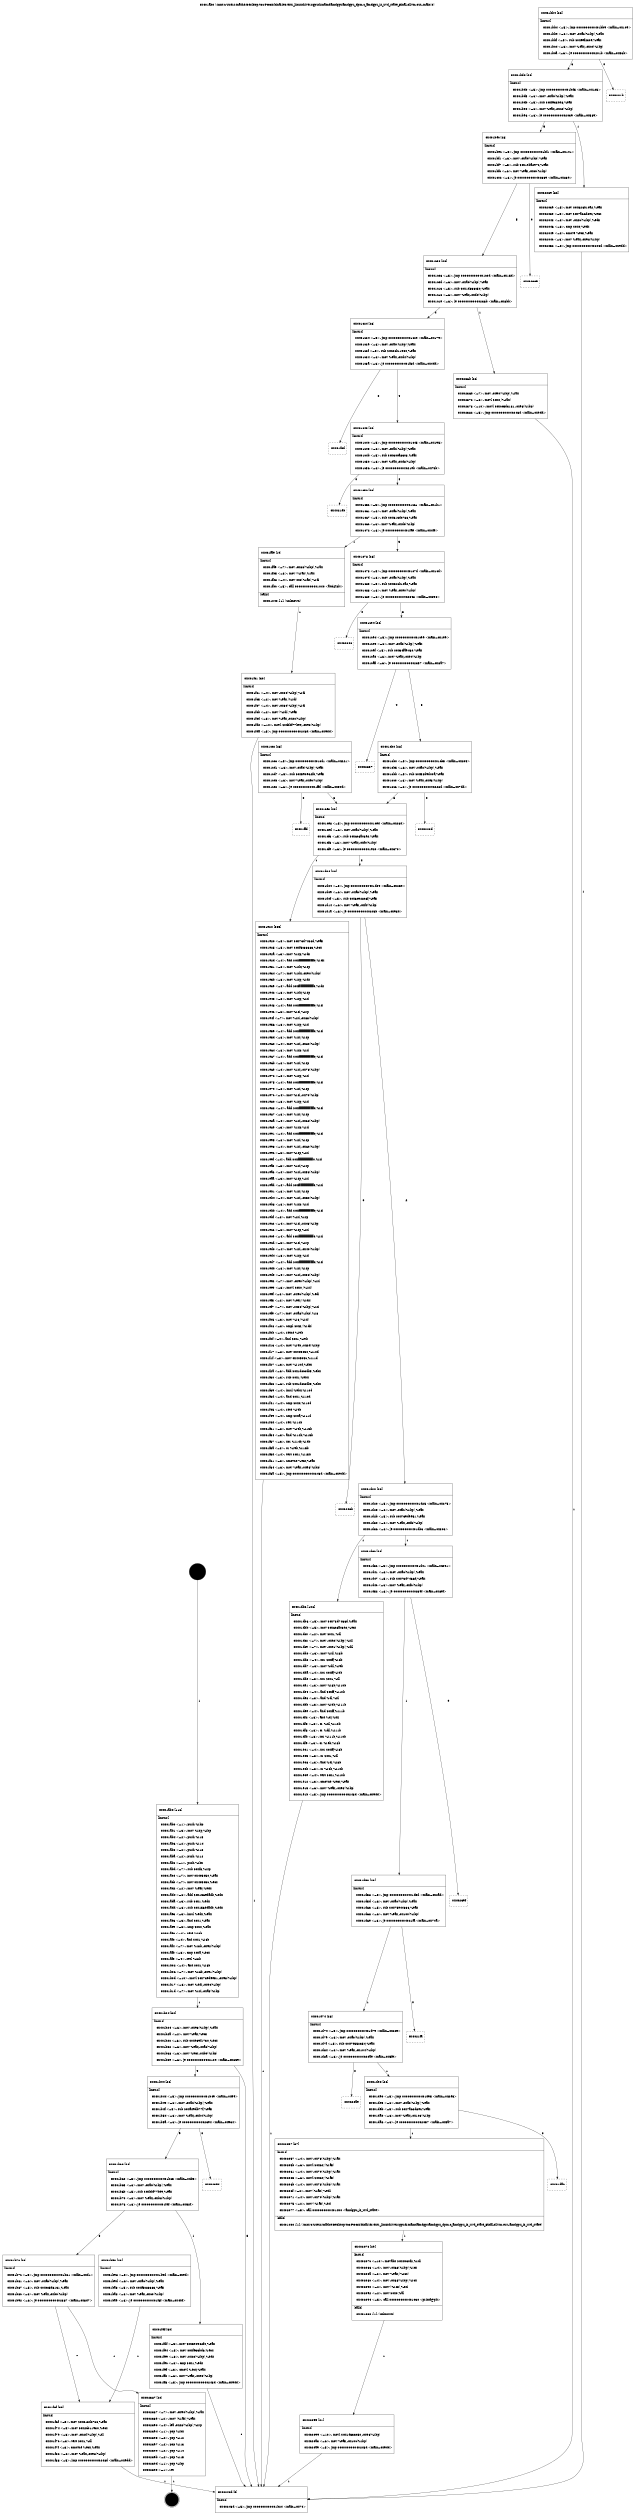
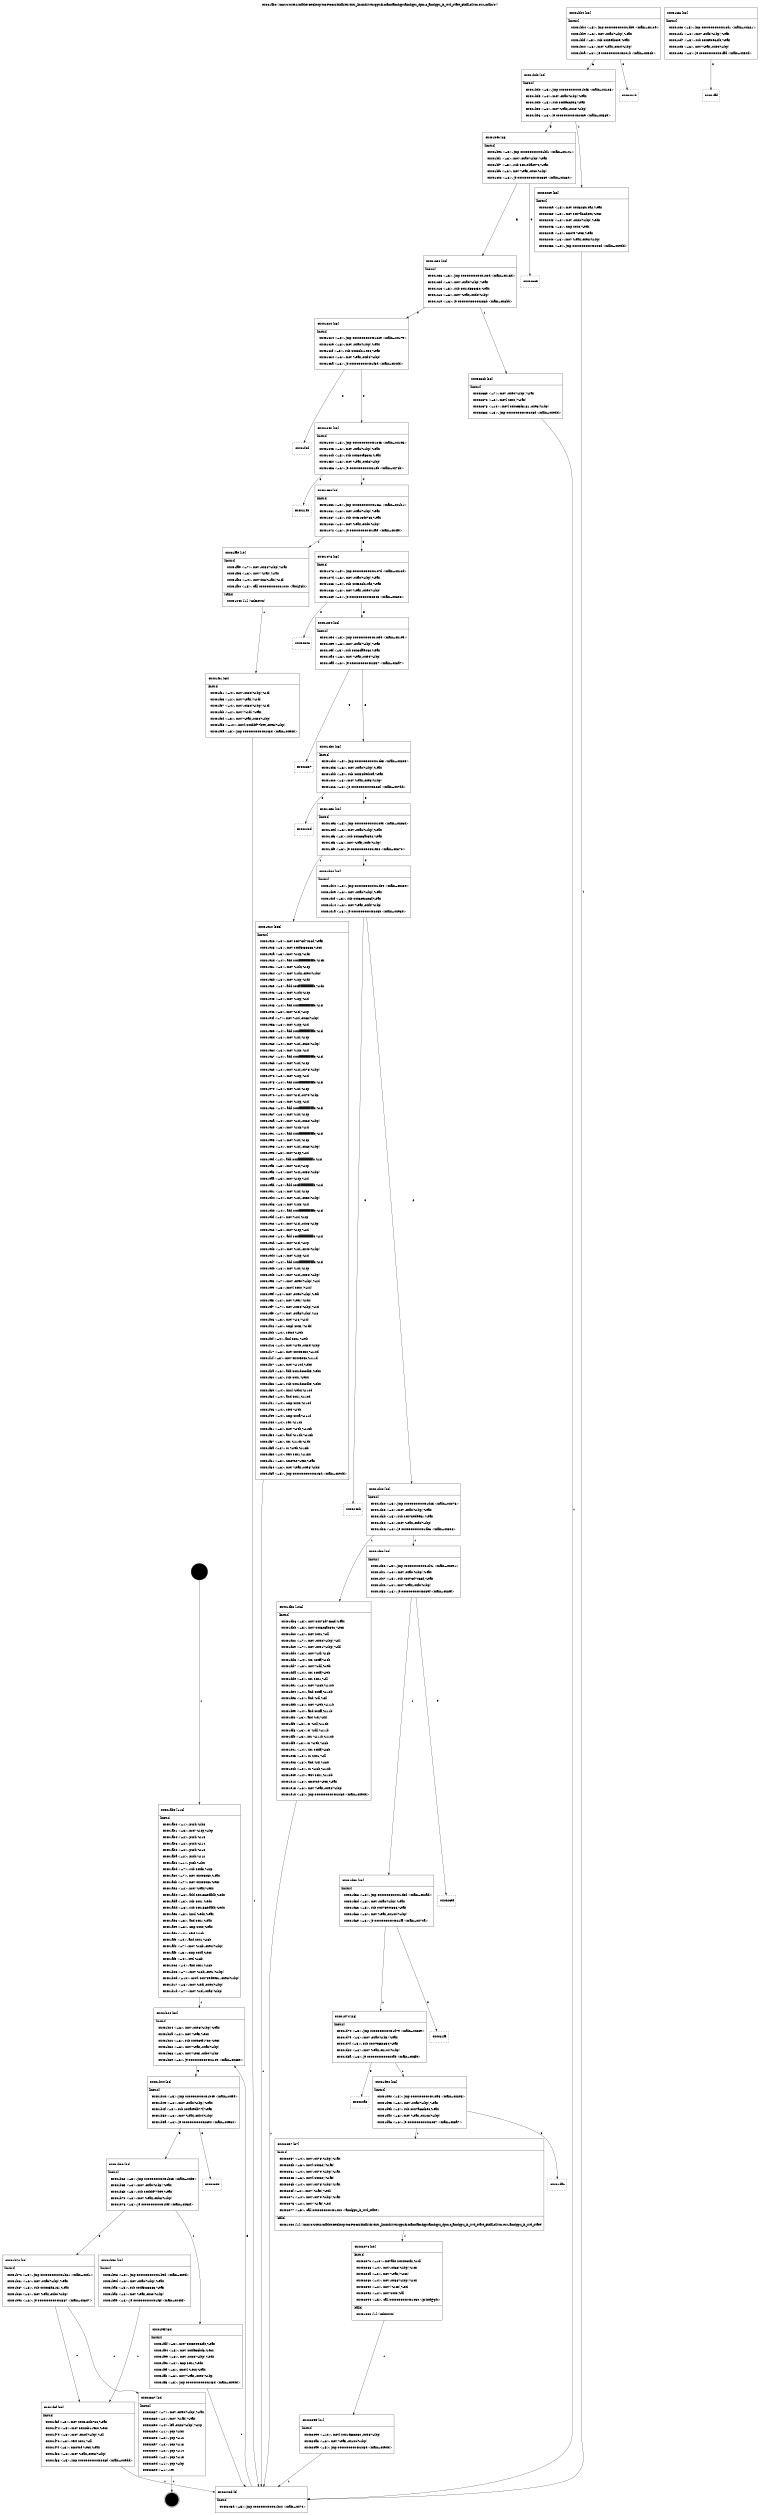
(332, 798) -> none
(245, 2274) -> (245, 2276)
